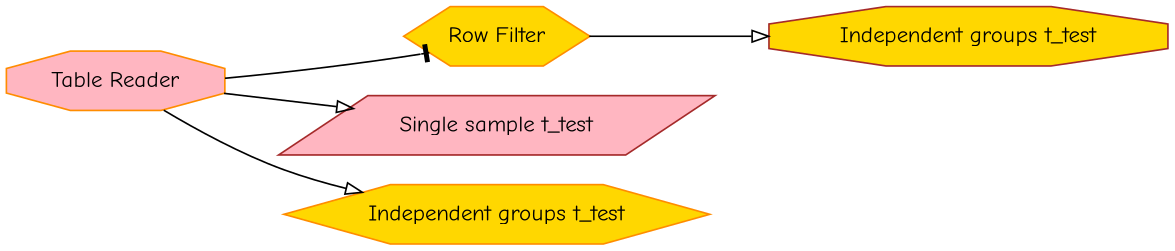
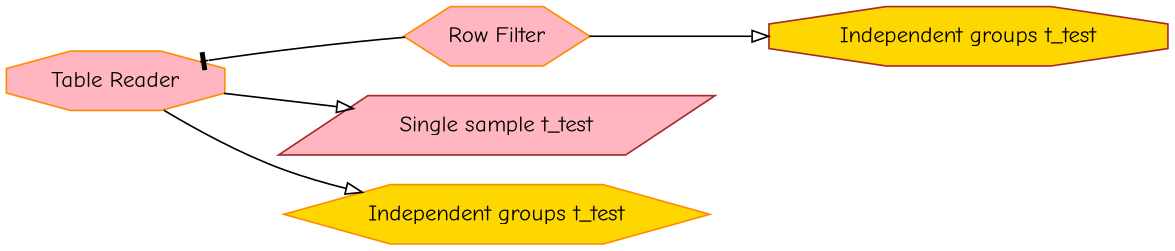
(497, 36) -> (497, 36)
(323, 68) -> (307, 47)
